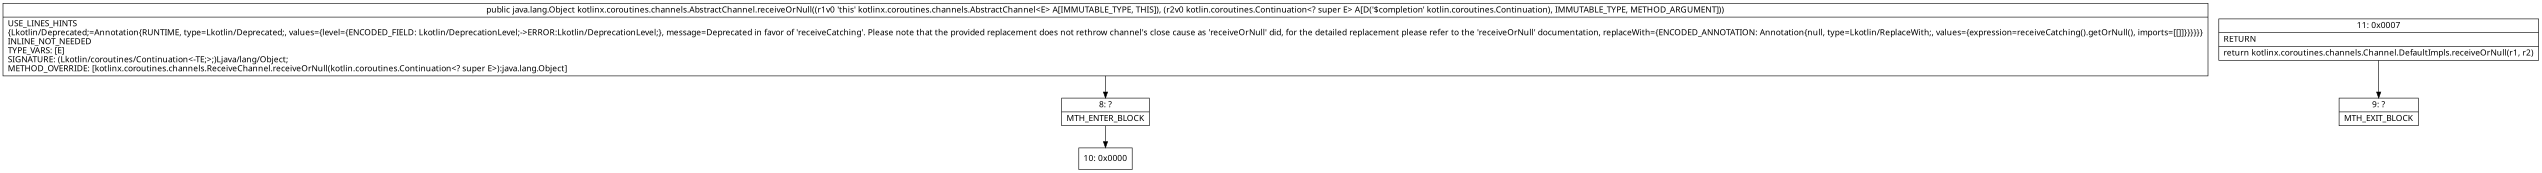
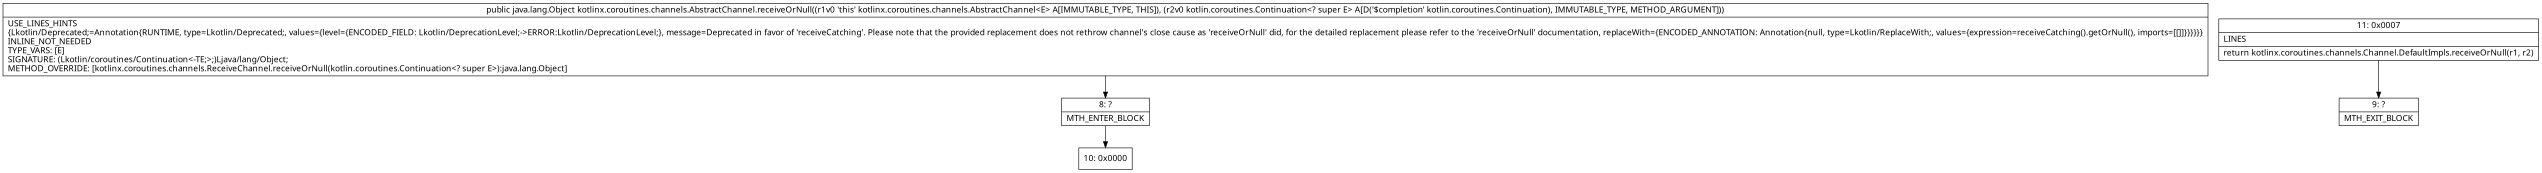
(2240, 39) -> (2235, 39)
